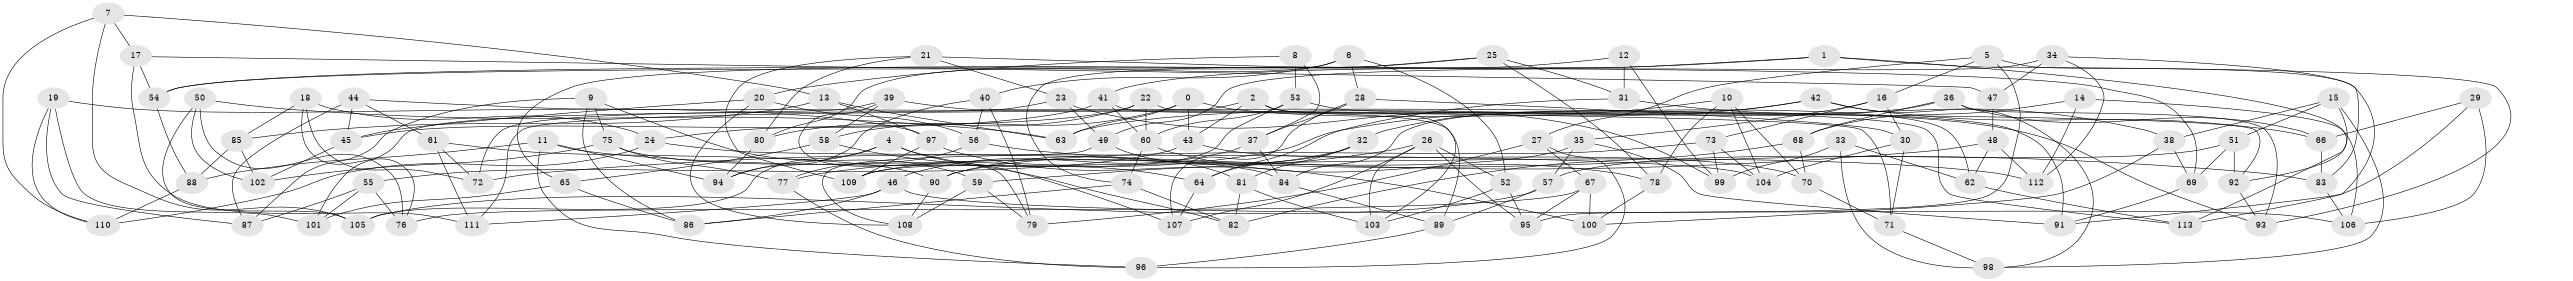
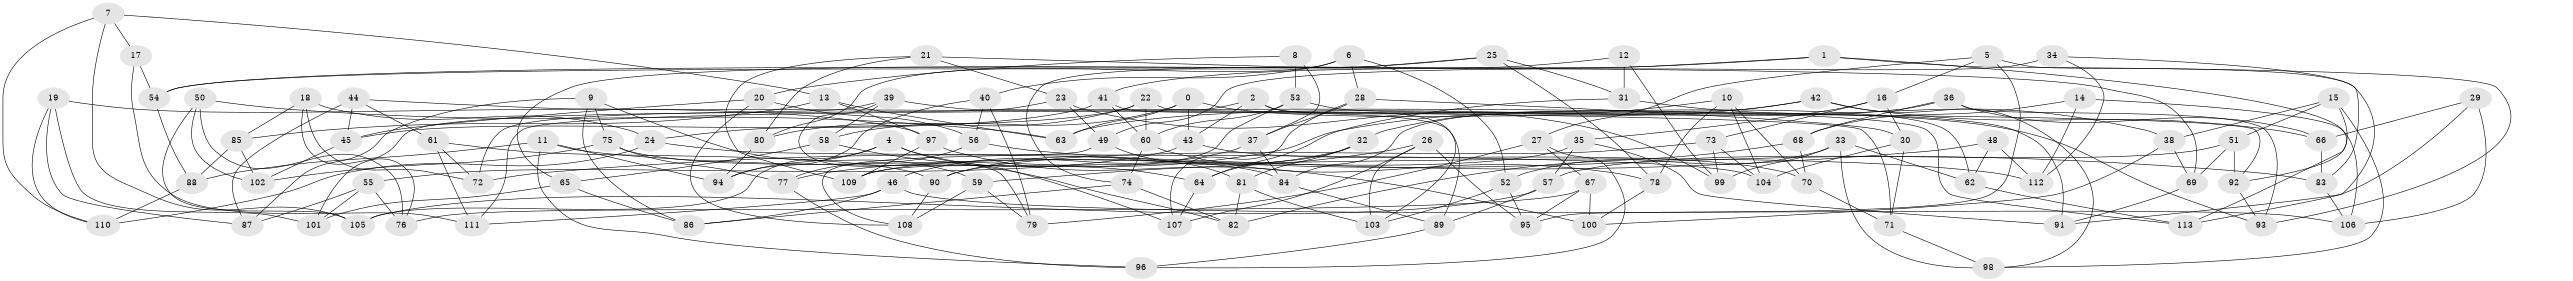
(1993, 98) -> none
(1467, 162) -> (1673, 162)
